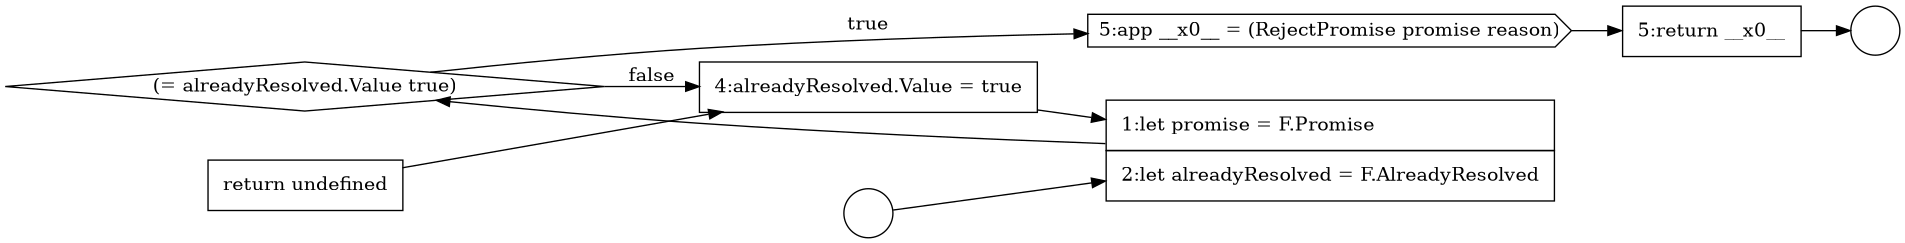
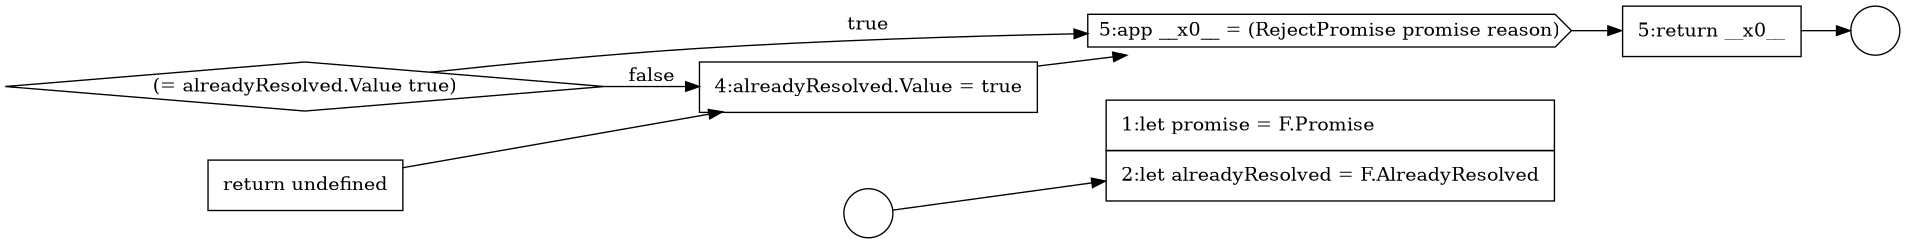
(1065, 114) -> (1075, 61)
(777, 128) -> none
